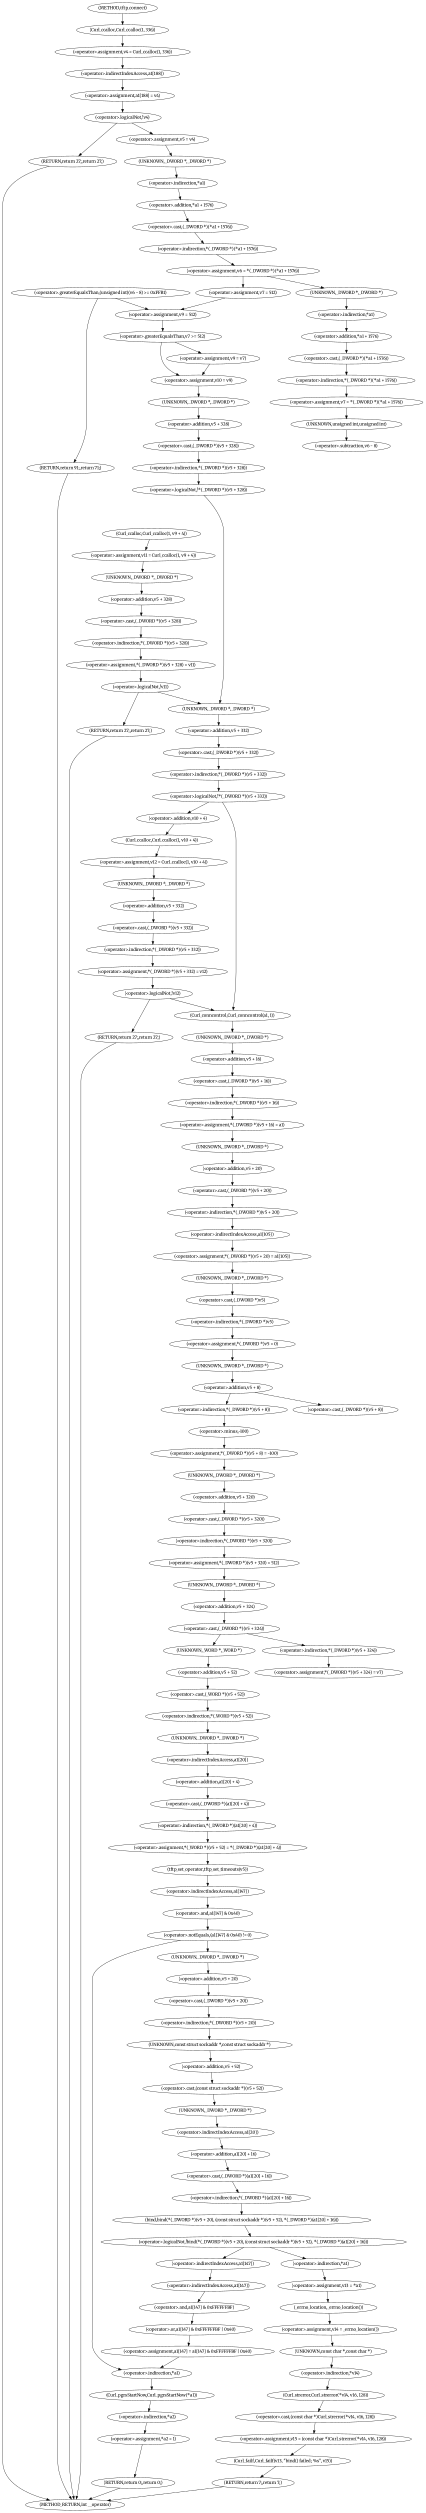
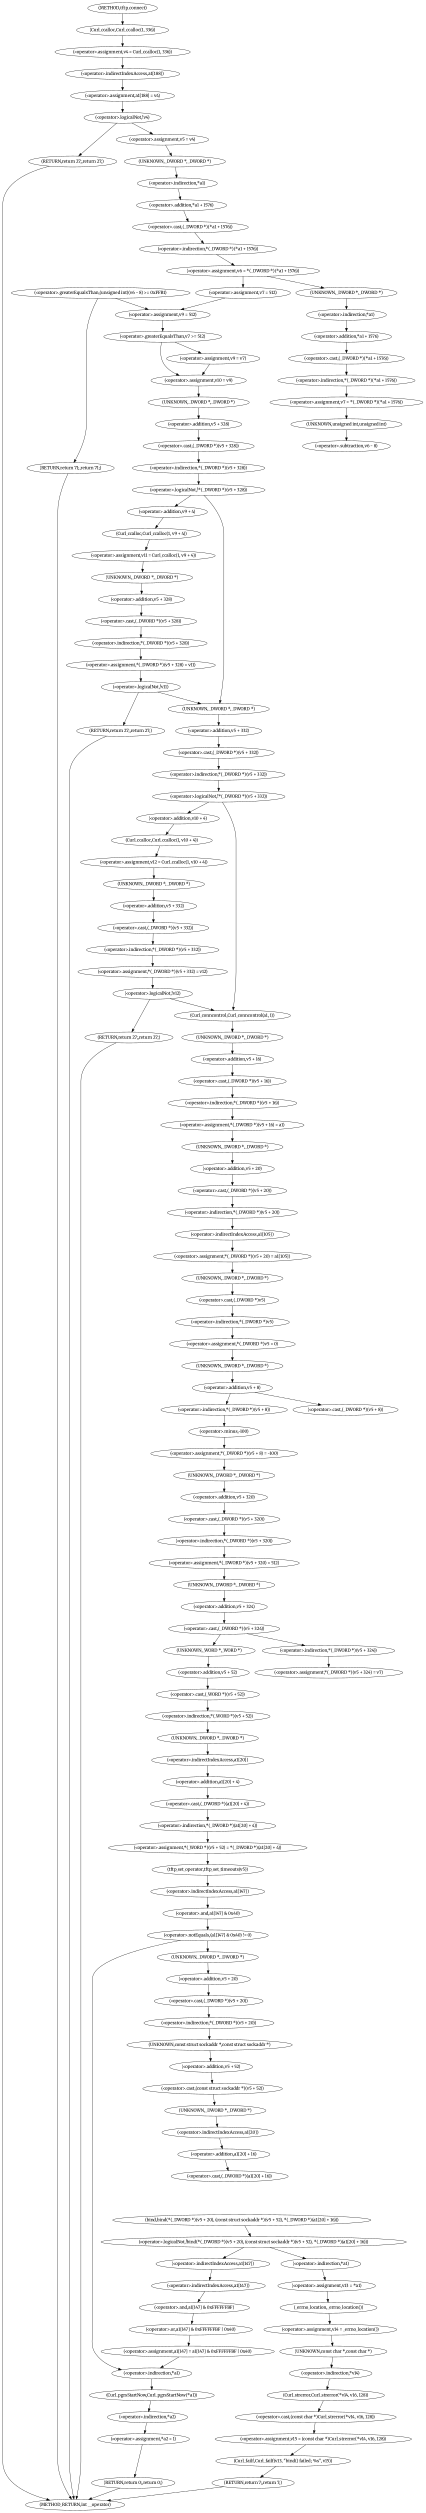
(71, 468) -> (71, 468)
none -> (167, 512)
(241, 2198) -> none
